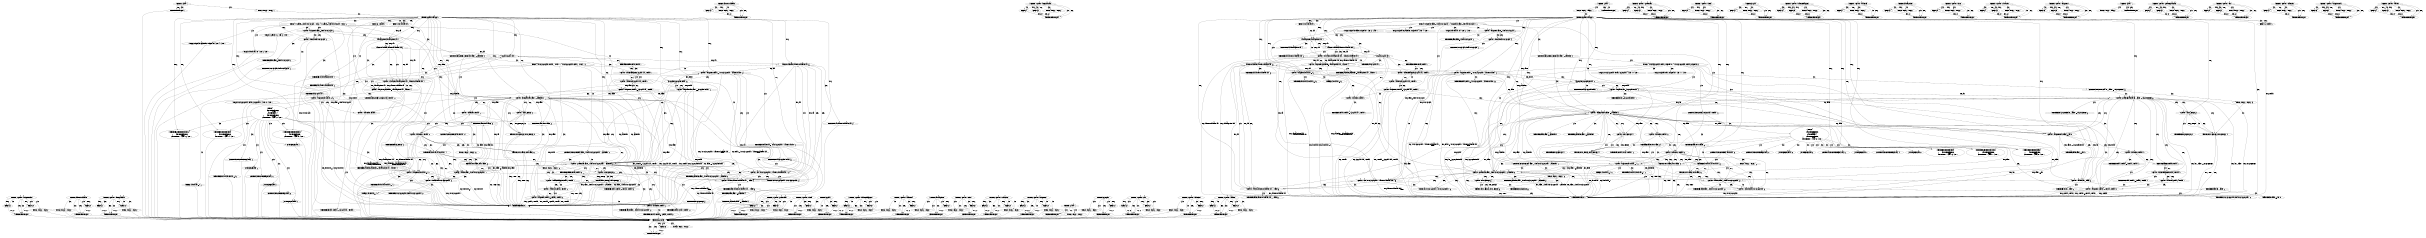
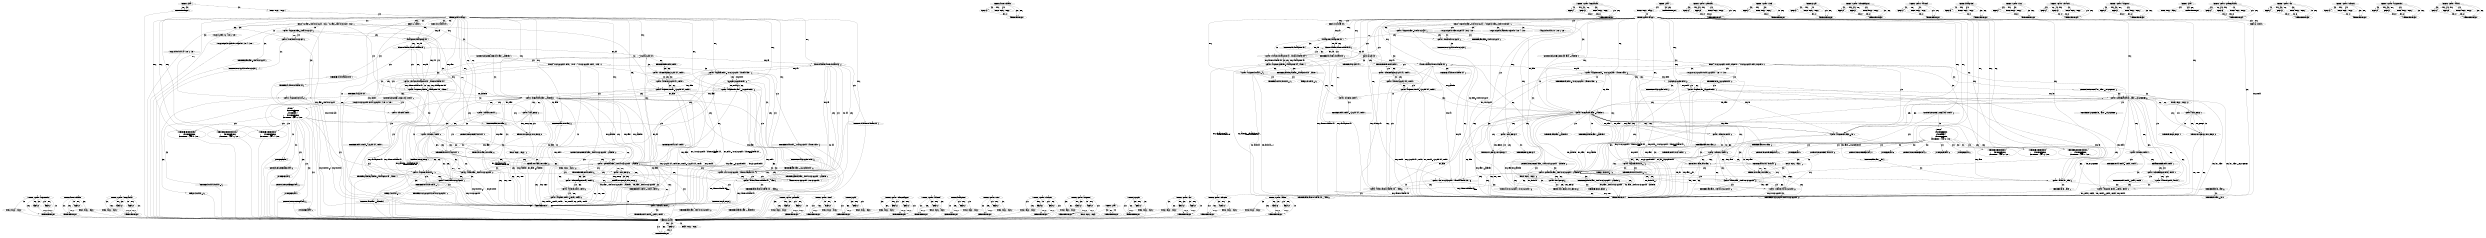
(1670, 73) -> none
(1624, 94) -> (1711, 85)
(2106, 141) -> (1963, 177)
none -> (799, 168)
